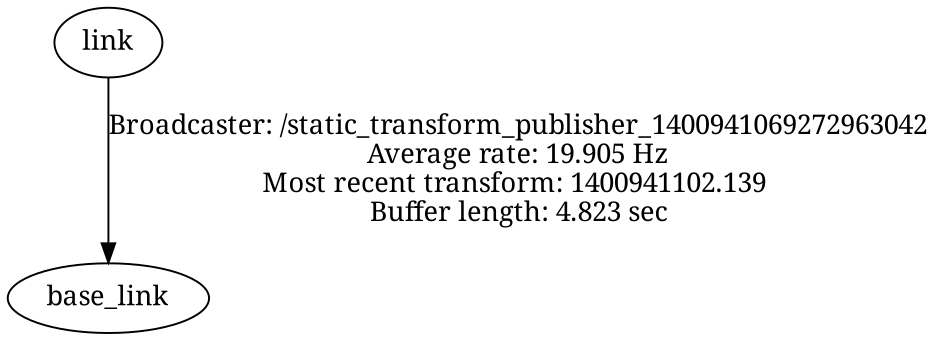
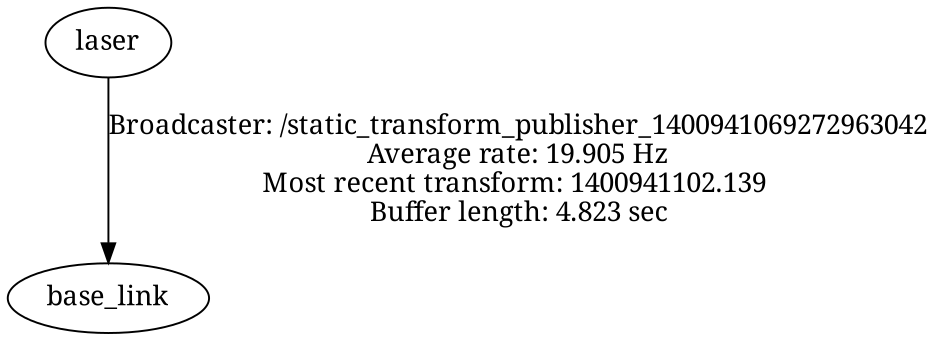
(108, 43) -> (108, 43)
